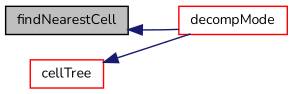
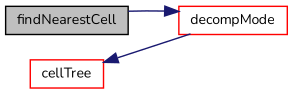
(161, 30) -> (146, 11)
